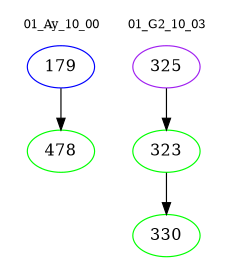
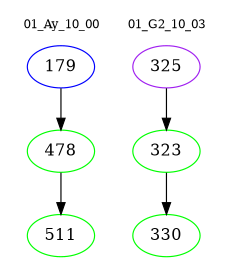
none -> (61, 236)
